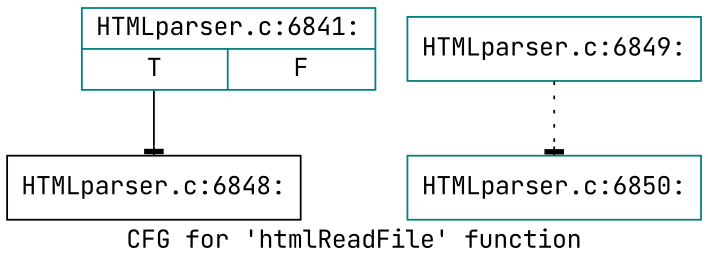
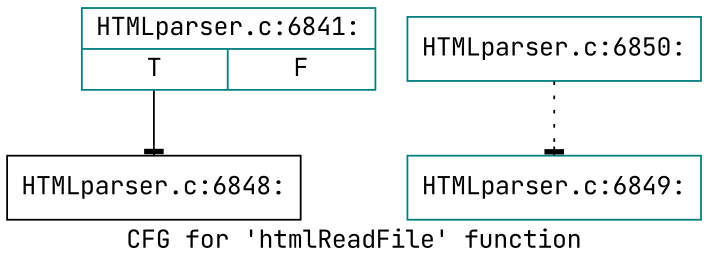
(554, 114) -> (554, 114)
